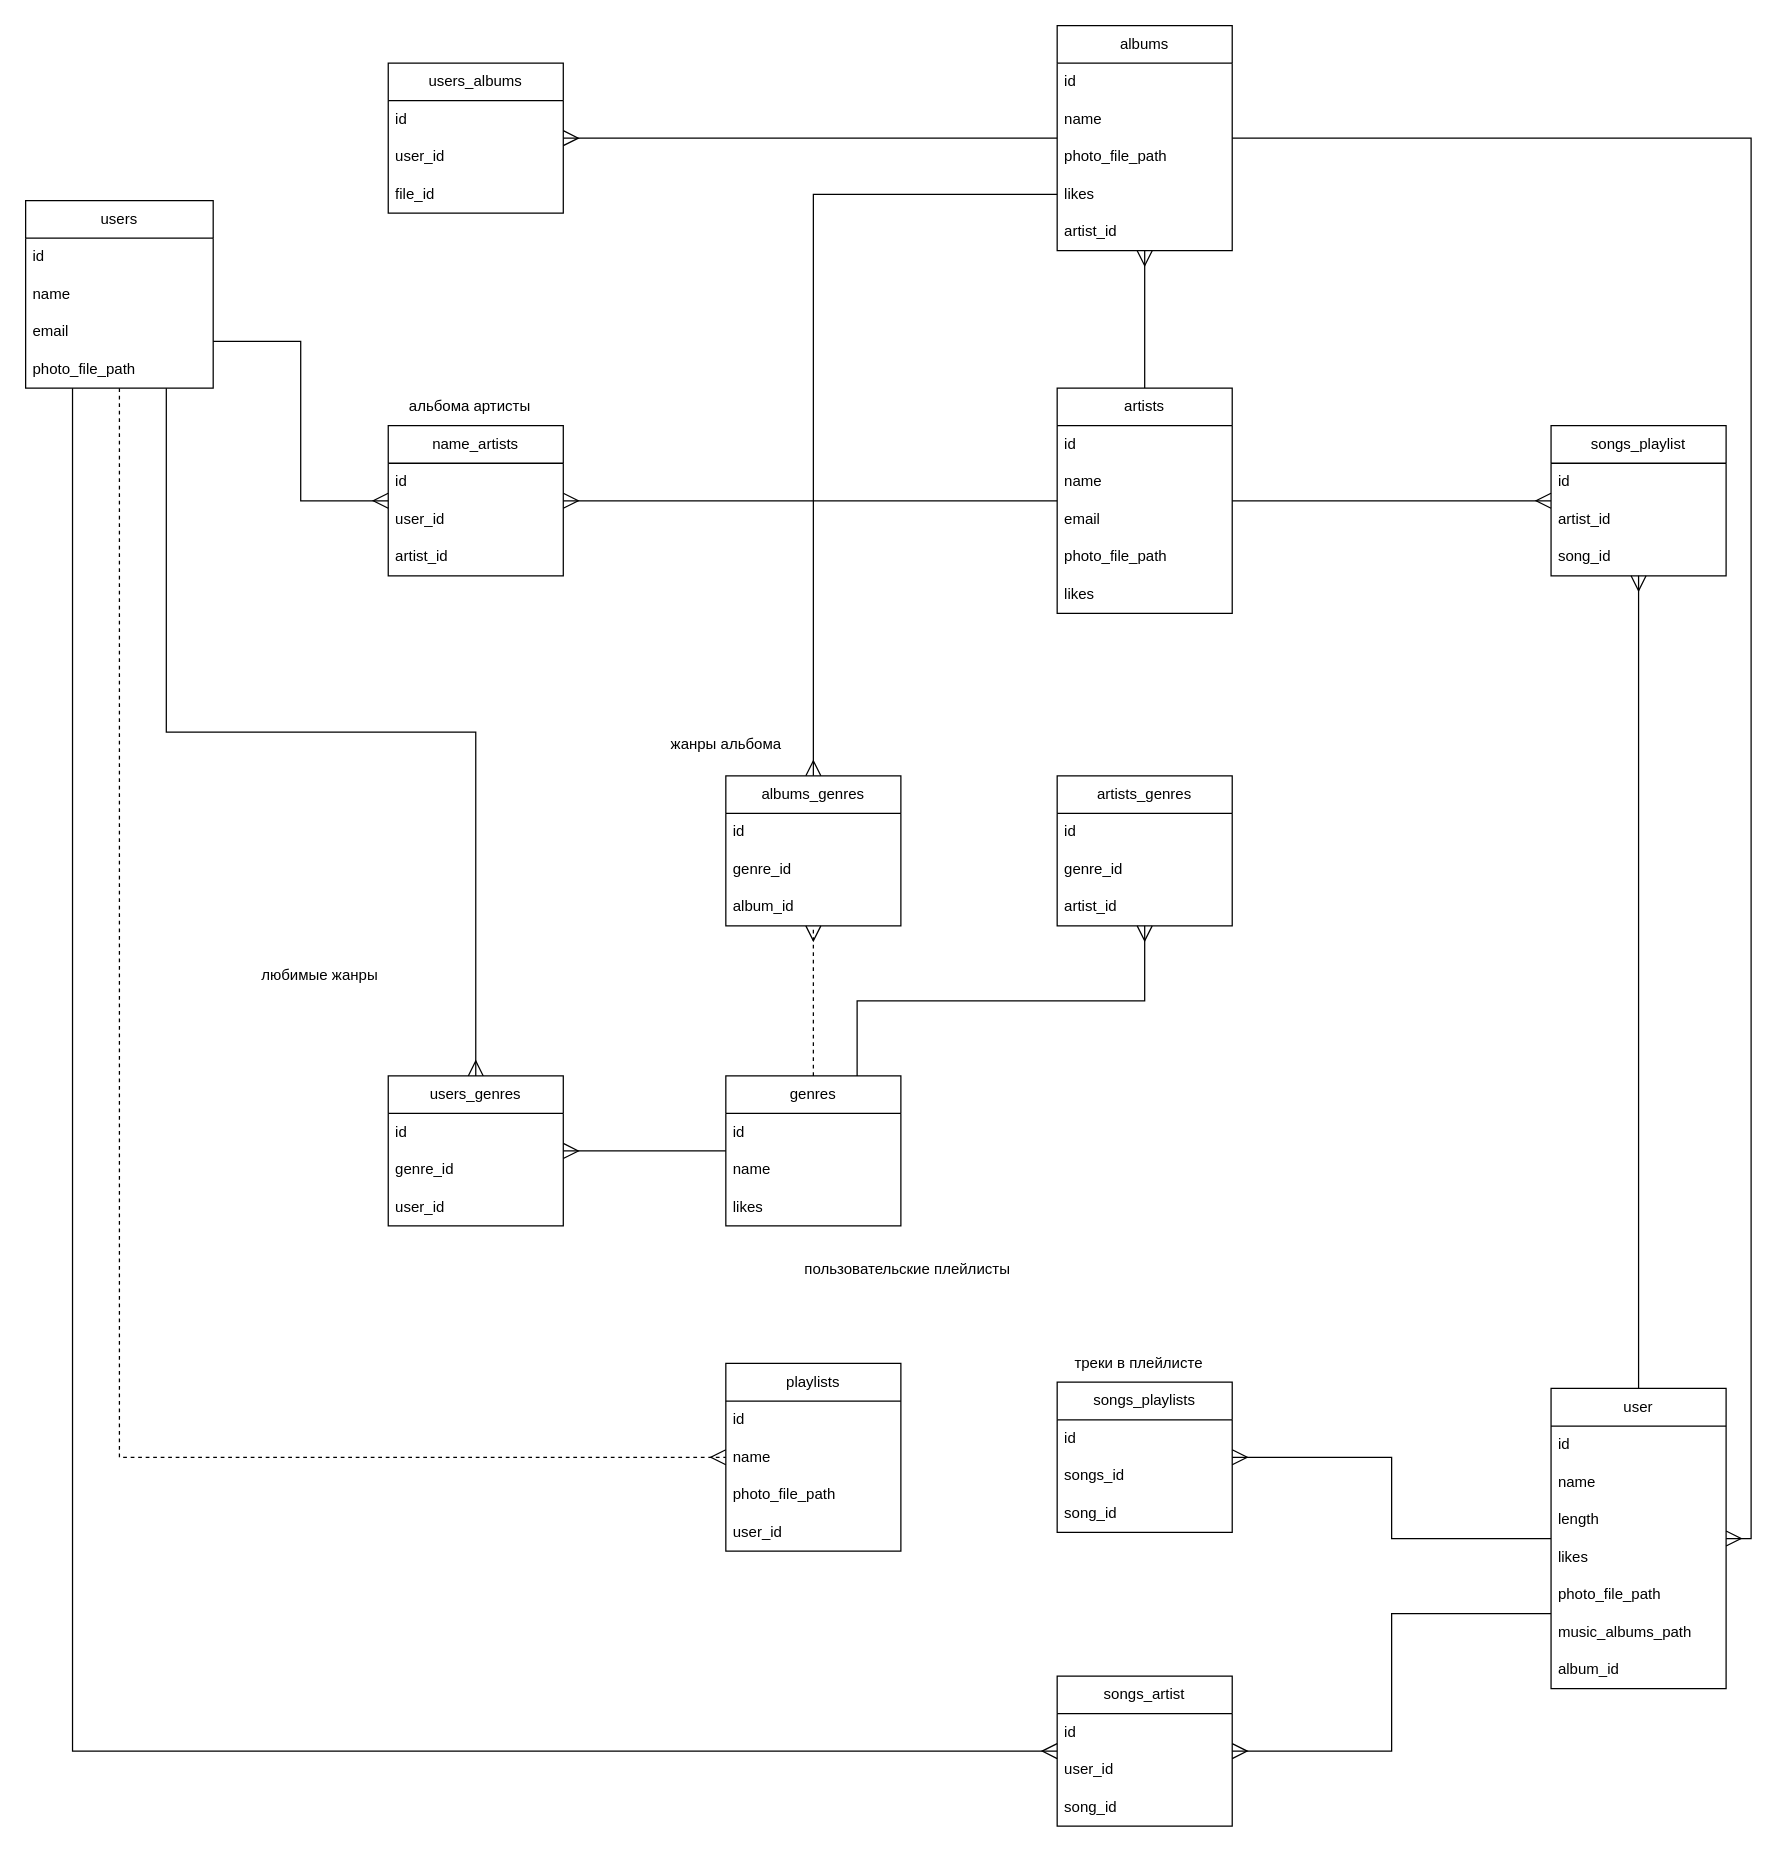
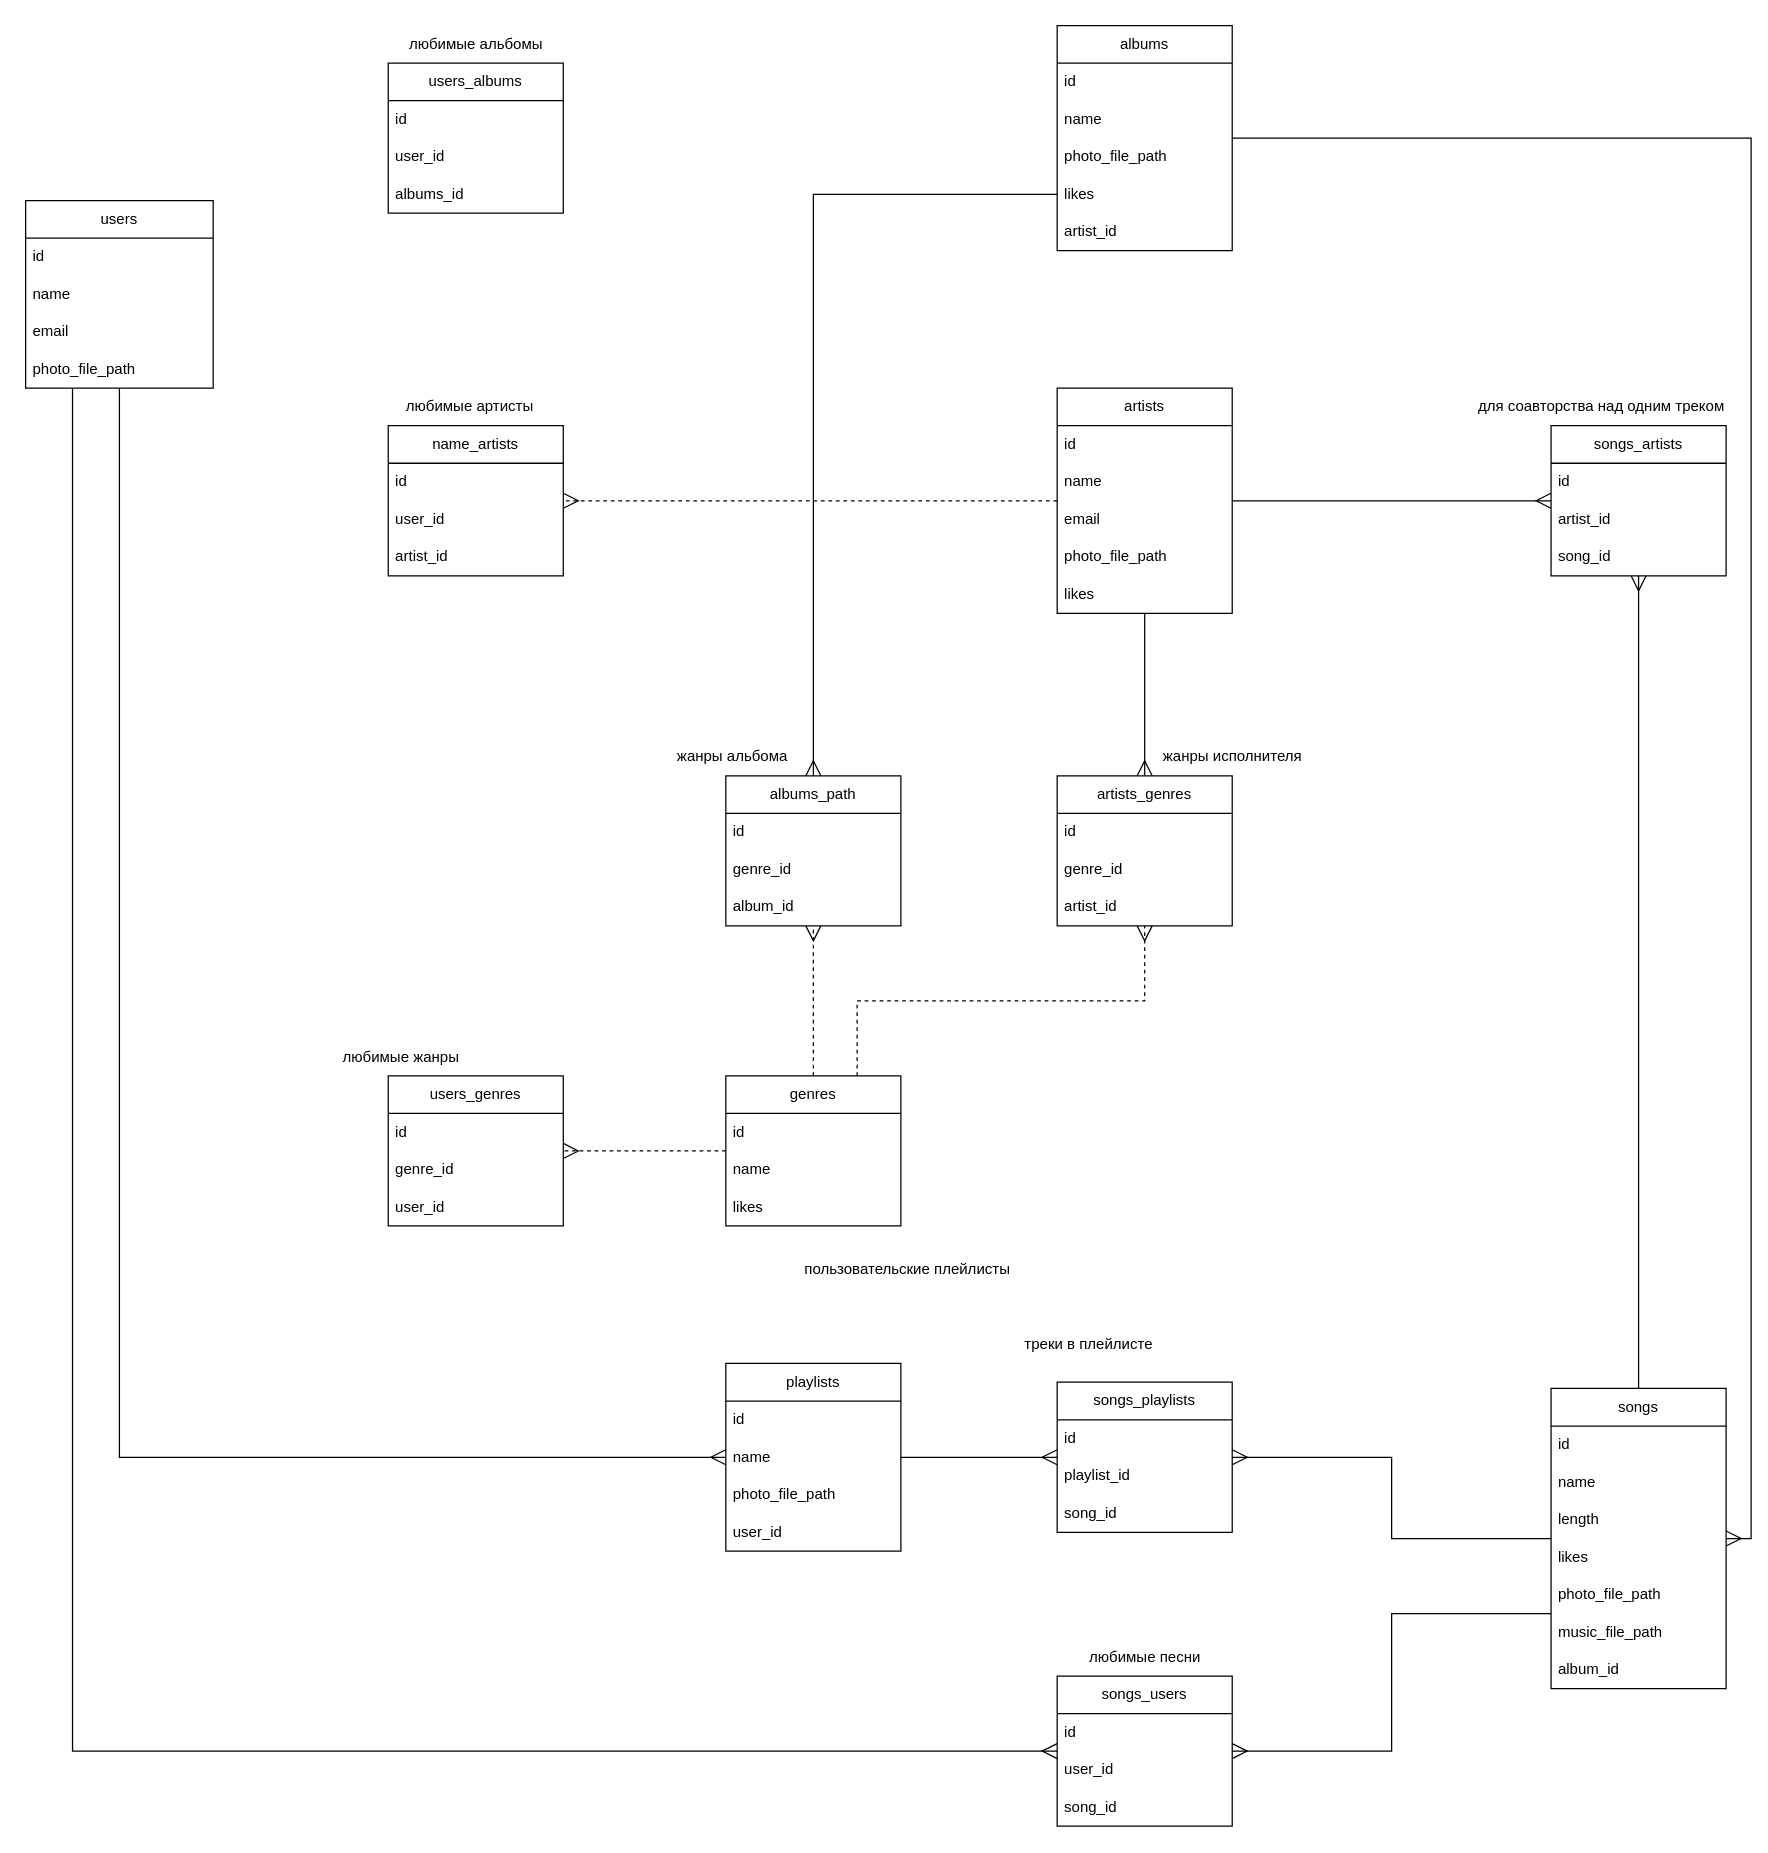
none -> (476, 44)
(809, 138) -> none
(419, 194) -> (430, 194)
(1144, 321) -> none
(470, 407) -> (470, 407)
none -> (1601, 407)
(301, 420) -> none
(1638, 444) -> (1638, 444)
(809, 501) -> (809, 501)
none -> (1144, 695)
(322, 732) -> none
(726, 744) -> (732, 757)
none -> (1232, 757)
(813, 794) -> (813, 794)
(319, 976) -> (401, 1057)
(1001, 1001) -> (1001, 1001)
(652, 1151) -> (652, 1151)
(119, 1226) -> (119, 1226)
(1138, 1363) -> (1088, 1344)
(1638, 1407) -> (1638, 1407)
none -> (978, 1457)
(1096, 1476) -> (1103, 1476)
(1626, 1632) -> (1615, 1632)
none -> (1144, 1657)
(1144, 1694) -> (1144, 1694)
